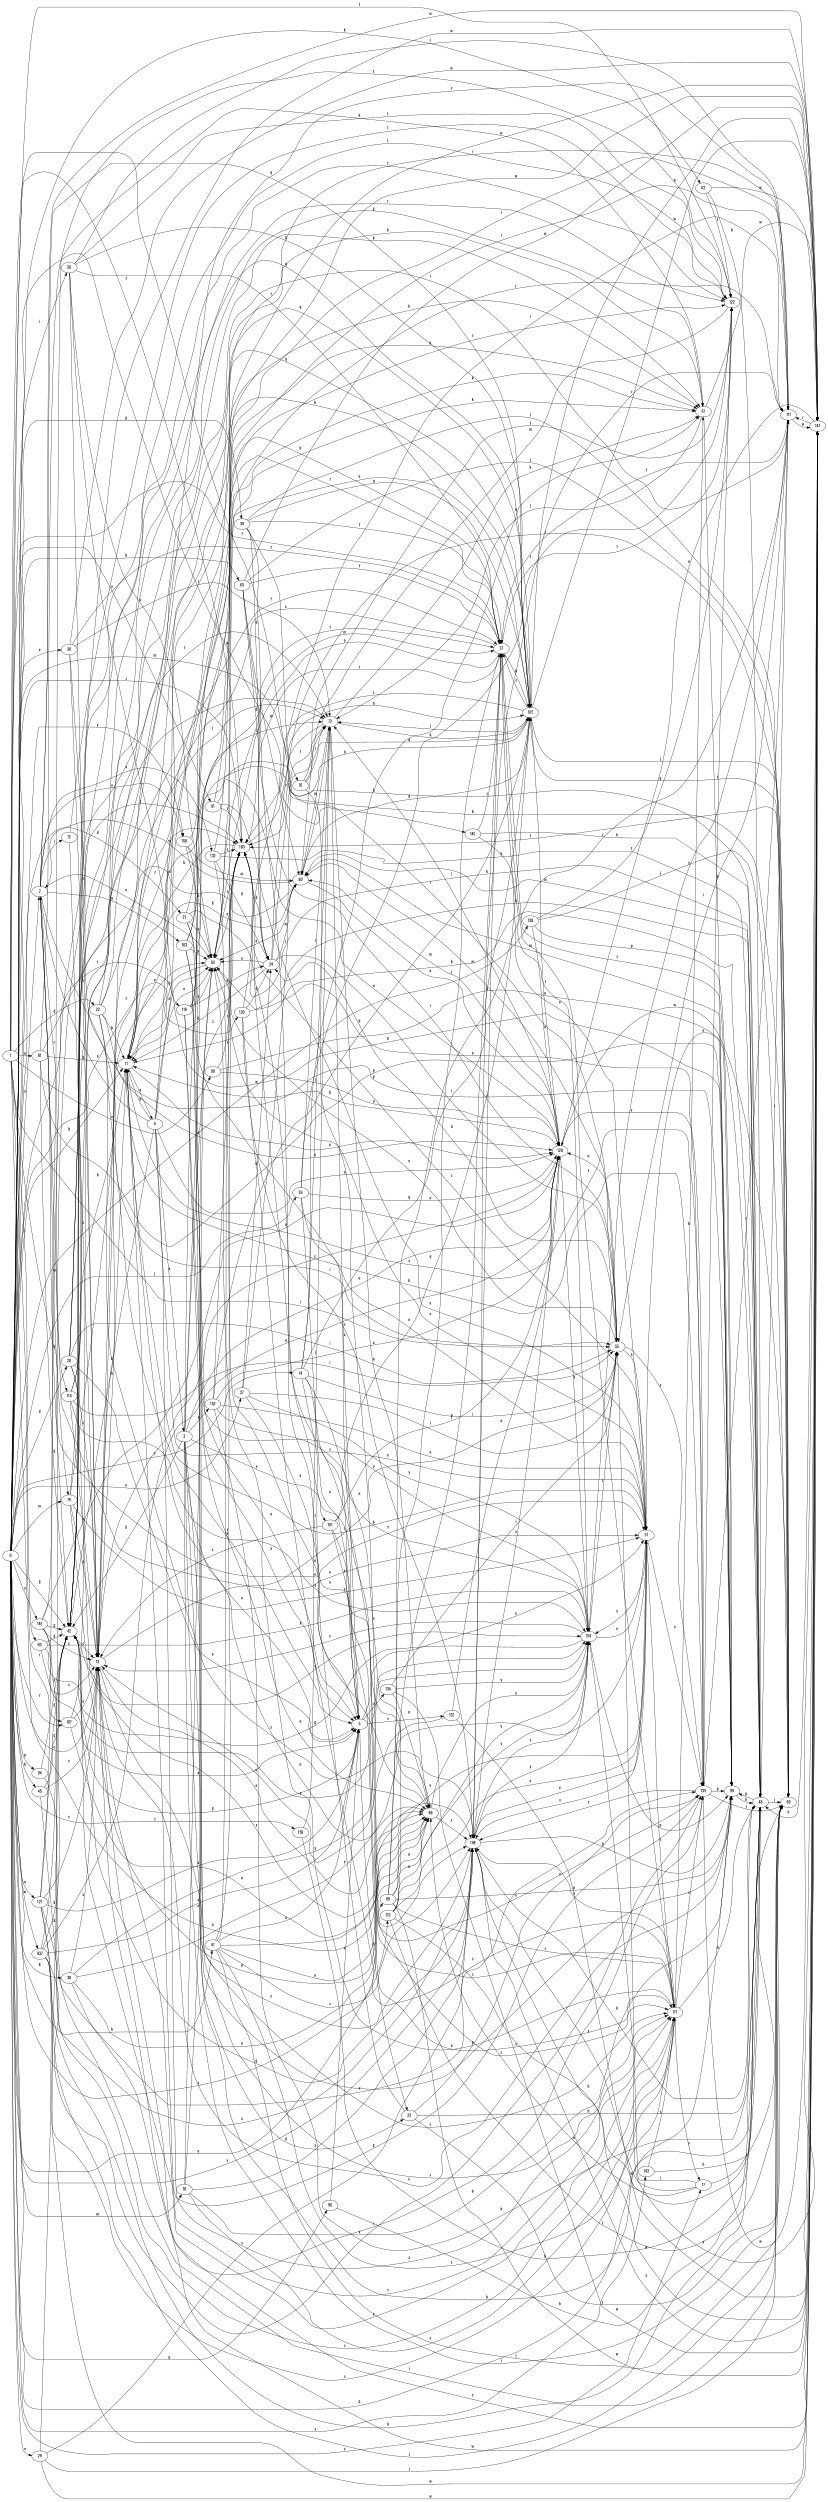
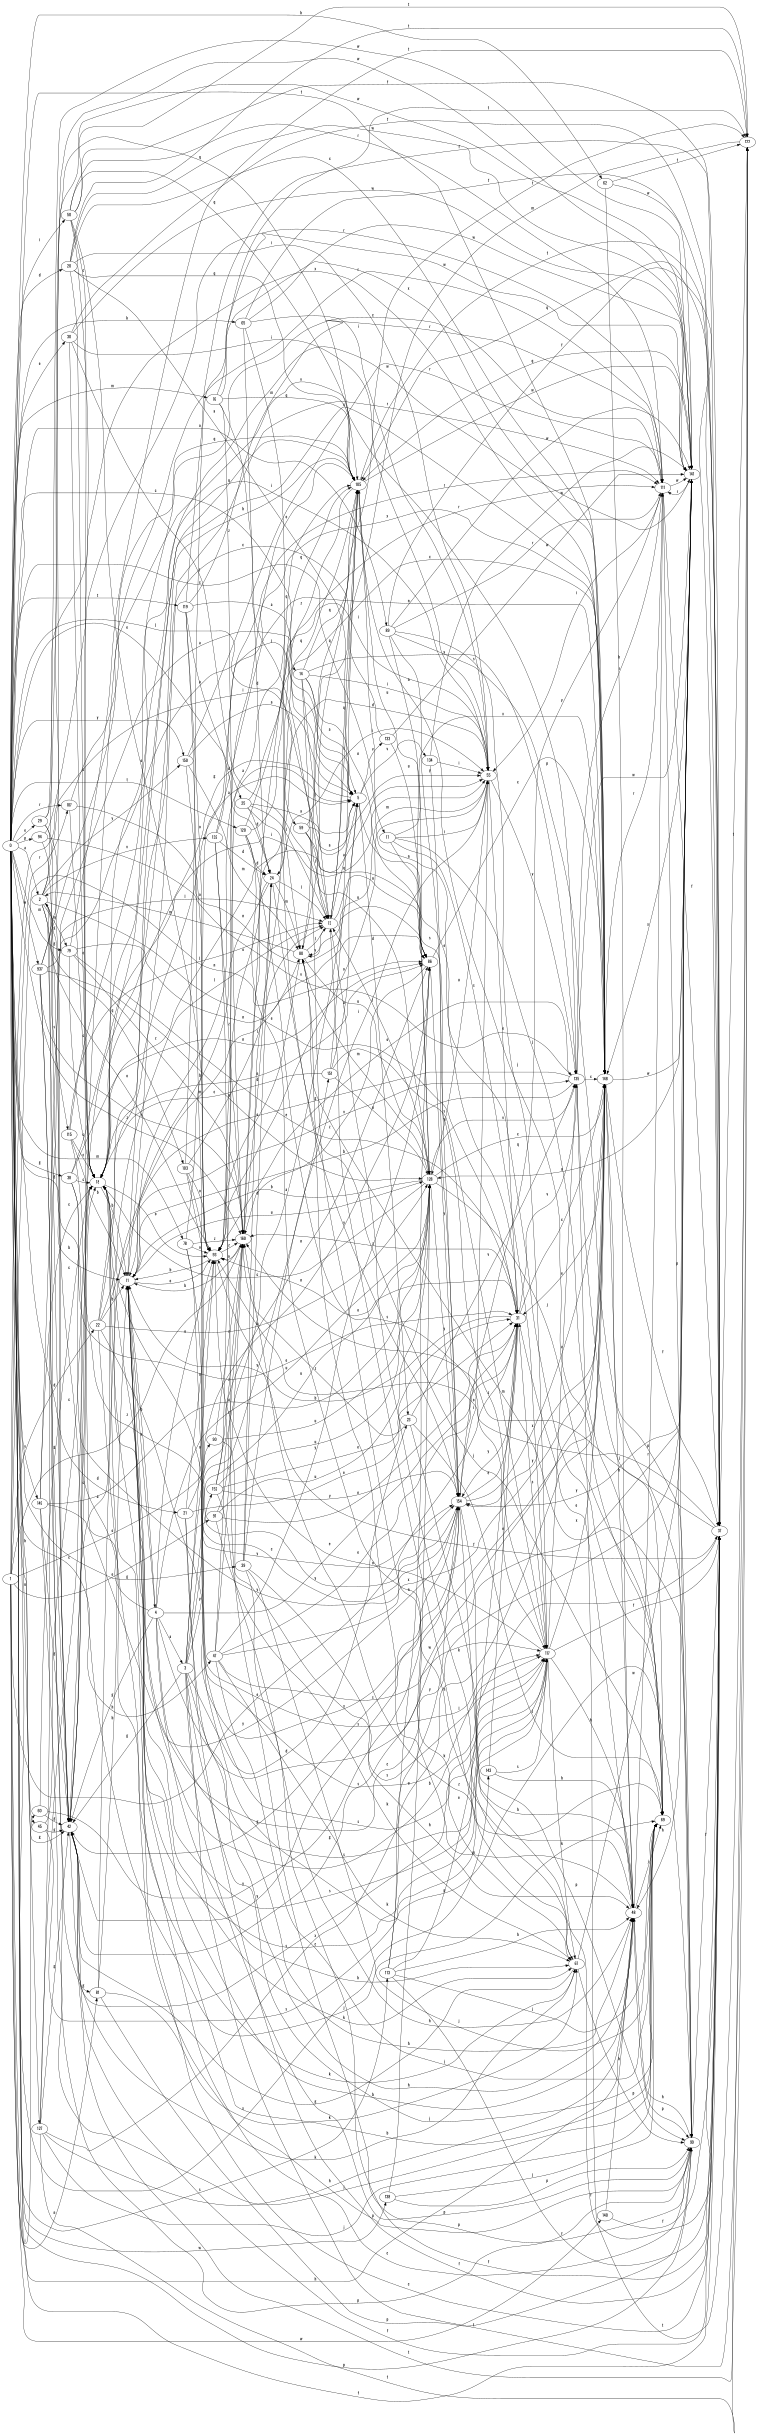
(27, 103) -> none
none -> (208, 269)
(345, 632) -> (474, 1545)
(751, 658) -> none
(696, 661) -> none
(287, 790) -> (231, 734)
(315, 794) -> (315, 950)
(69, 837) -> none
(179, 907) -> none
(200, 993) -> none
(675, 1005) -> (547, 1305)
(617, 1157) -> (502, 1557)
(47, 1329) -> (77, 1913)
(242, 1393) -> (243, 804)
(283, 1499) -> (547, 604)
(28, 1711) -> none
(413, 1749) -> none
(166, 1775) -> none
(716, 1791) -> (677, 1314)
(301, 1833) -> none
(315, 1976) -> (315, 1448)
(680, 2095) -> (517, 1247)
(227, 2161) -> (301, 93)
(330, 2205) -> none
(403, 2216) -> (208, 859)
